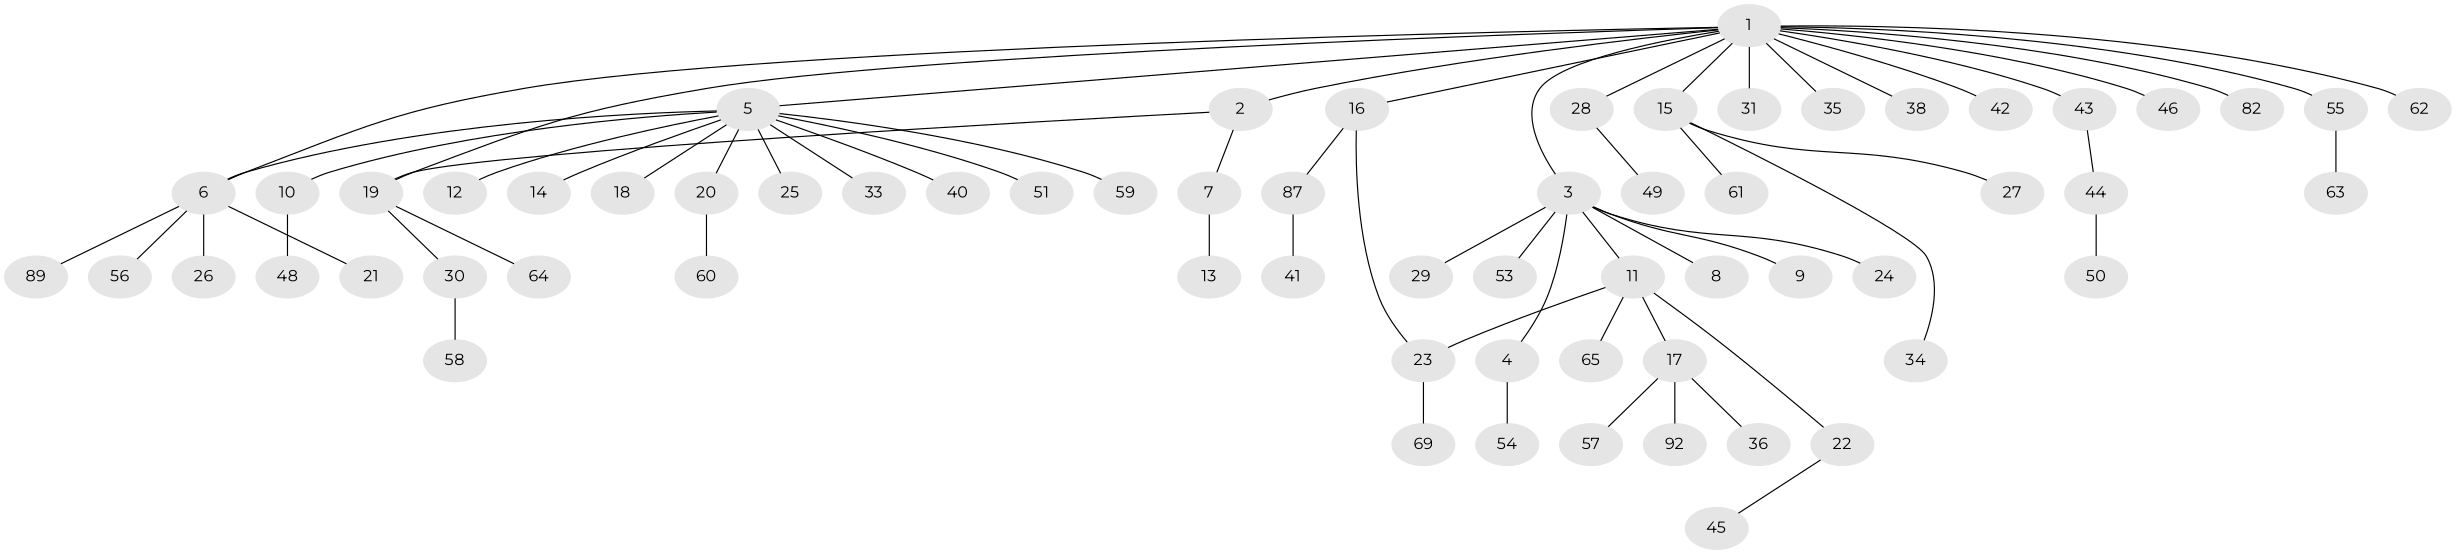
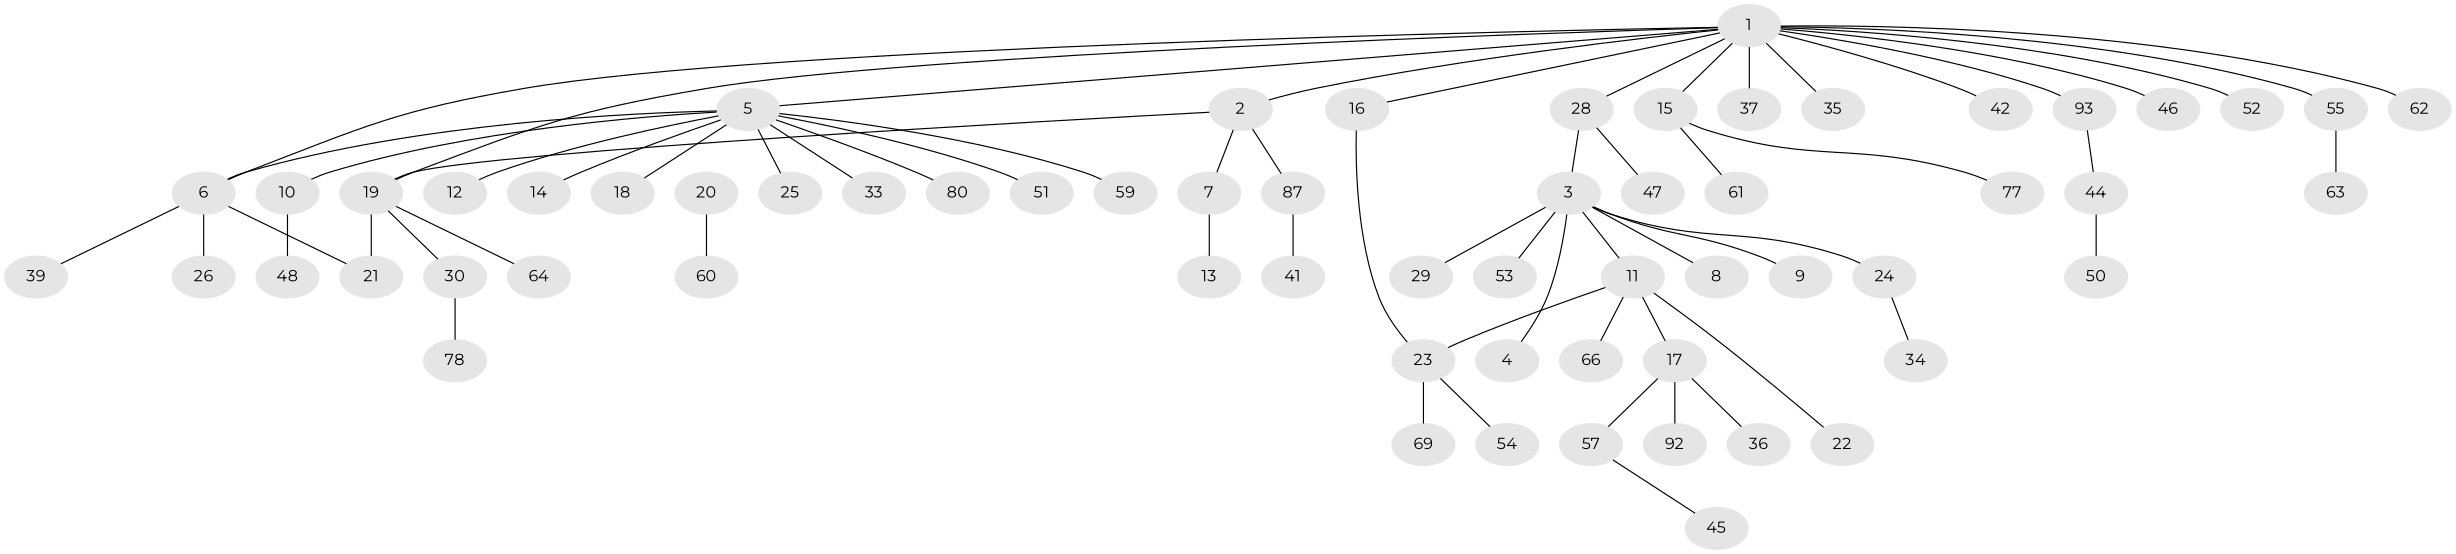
(1556, 76) -> (1575, 151)
(1749, 109) -> (1749, 109)
(1917, 109) -> none
(2085, 109) -> (2085, 109)
(2252, 109) -> (2252, 109)
(727, 151) -> none
(1325, 151) -> (1267, 151)
(958, 193) -> (958, 193)
(1653, 193) -> (1653, 193)
(2012, 193) -> (2012, 193)
(1850, 205) -> (1900, 319)
none -> (371, 235)
(36, 277) -> (36, 277)
(120, 277) -> none
(455, 361) -> (455, 361)
(1591, 361) -> (1591, 361)
(1507, 403) -> (1465, 403)
(1779, 487) -> (1654, 487)
